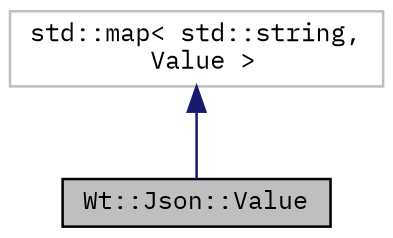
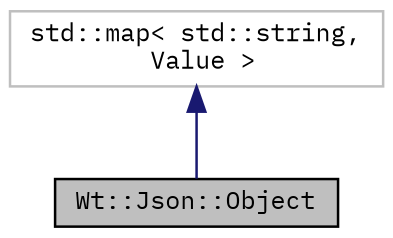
(197, 203) -> (197, 203)
